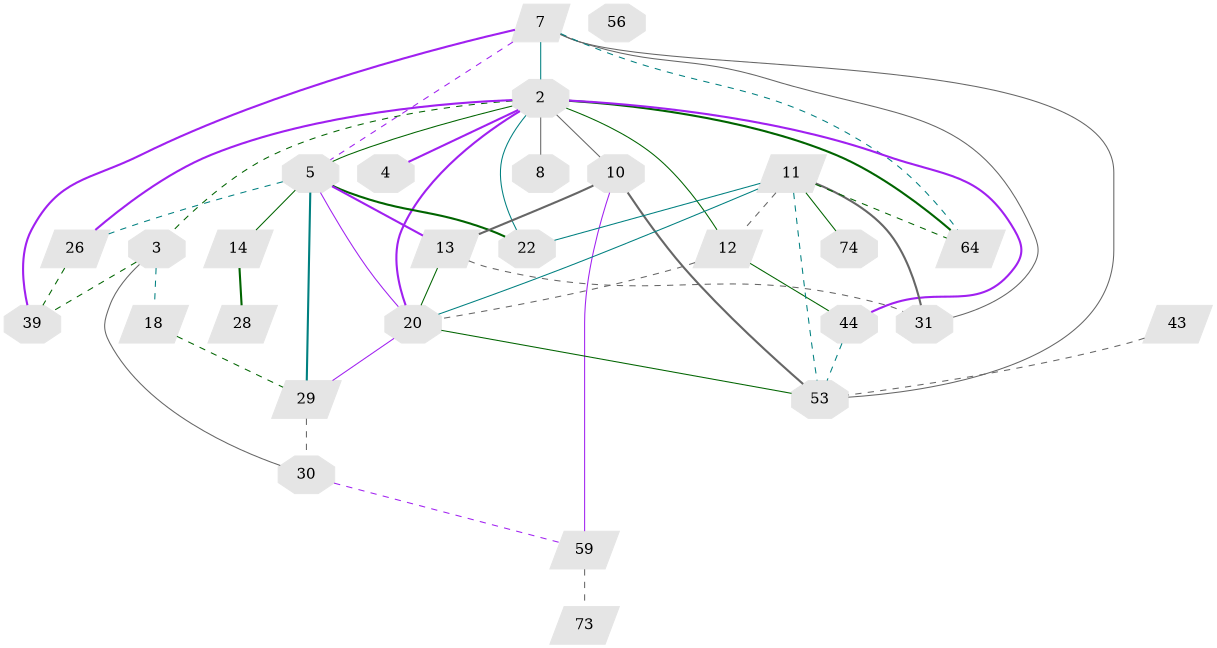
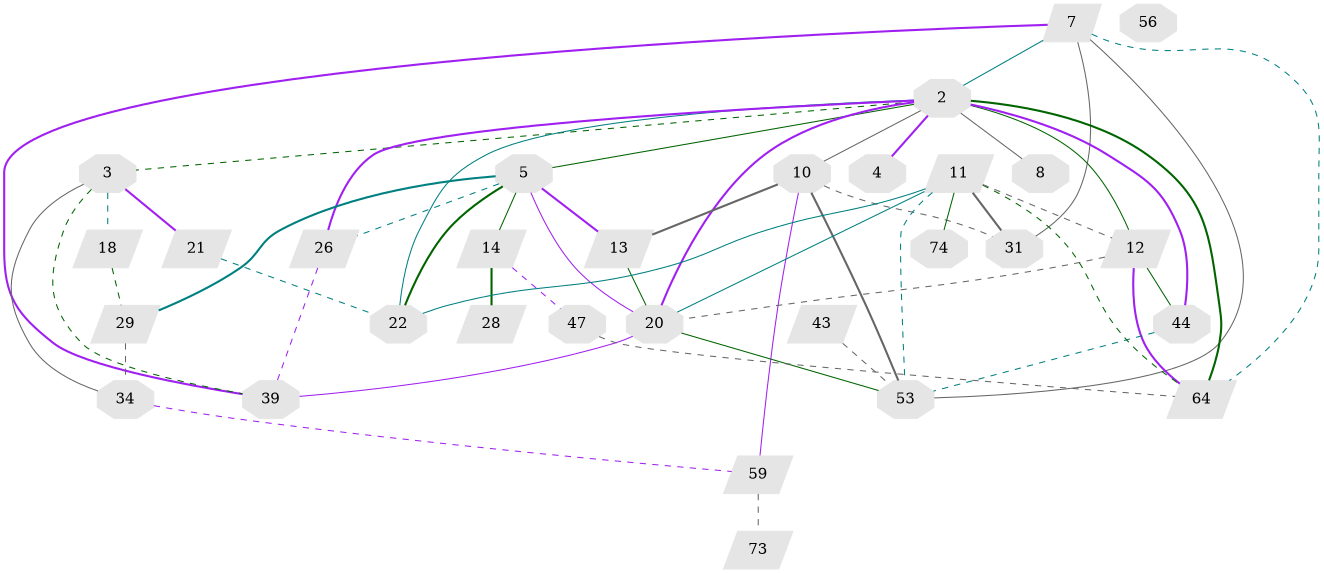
(426, 98) -> none
none -> (197, 249)
(686, 285) -> (904, 210)
(54, 287) -> (298, 324)
none -> (577, 324)
none -> (1139, 330)
(363, 359) -> (468, 376)
(306, 475) -> (126, 400)
